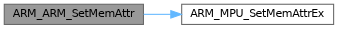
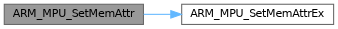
(74, 14) -> (74, 14)
